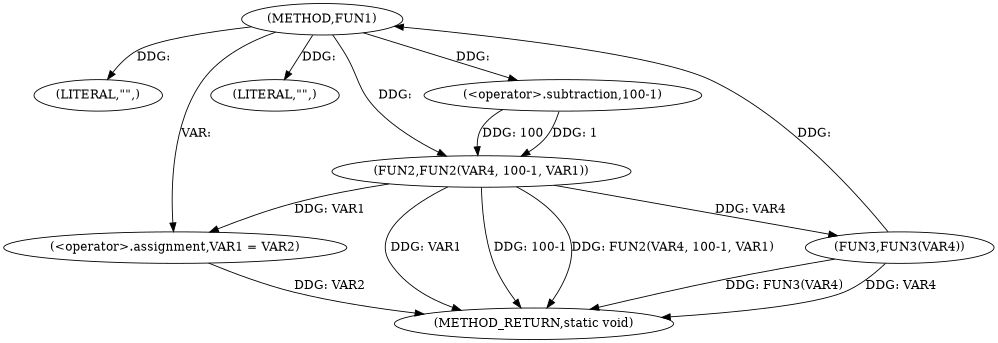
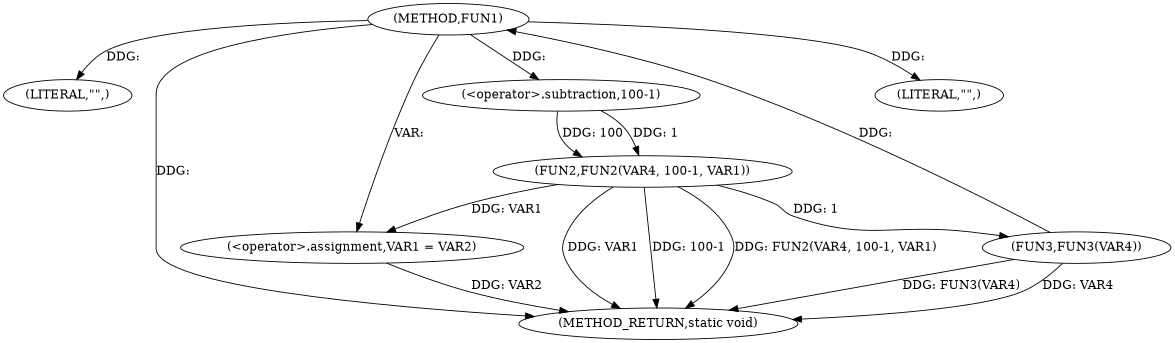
(373, 105) -> (156, 244)
(751, 210) -> (816, 210)
